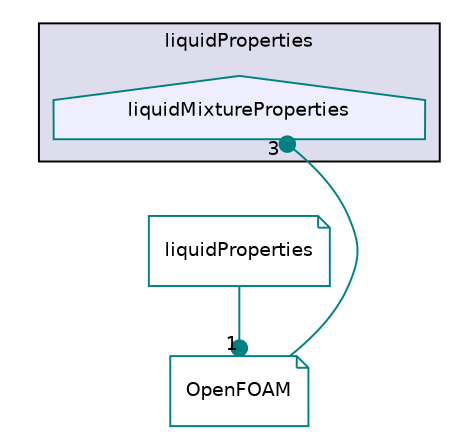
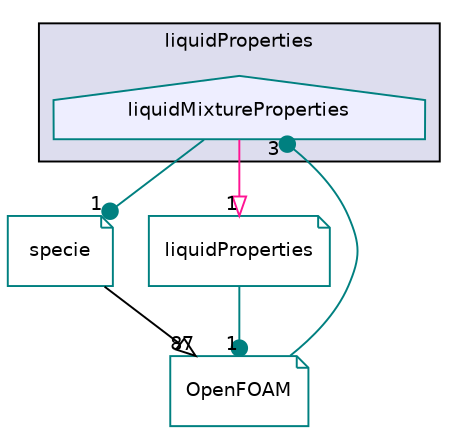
none -> (239, 174)
none -> (60, 251)
